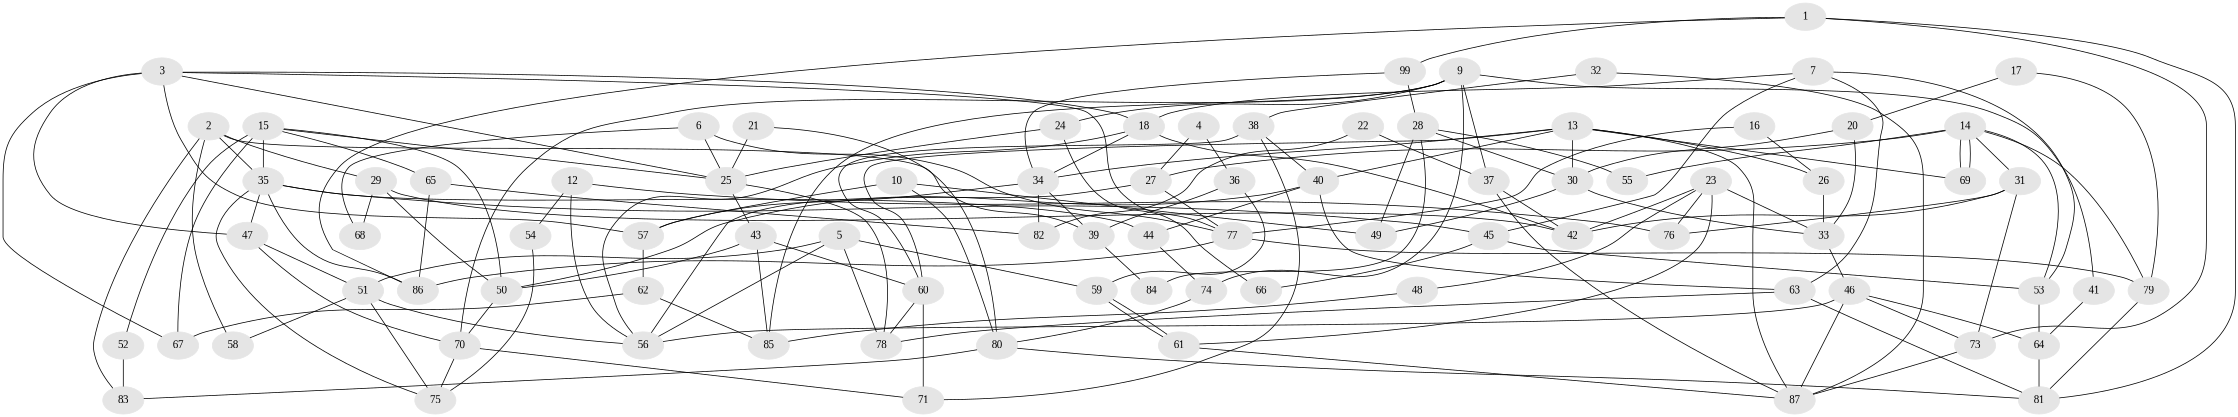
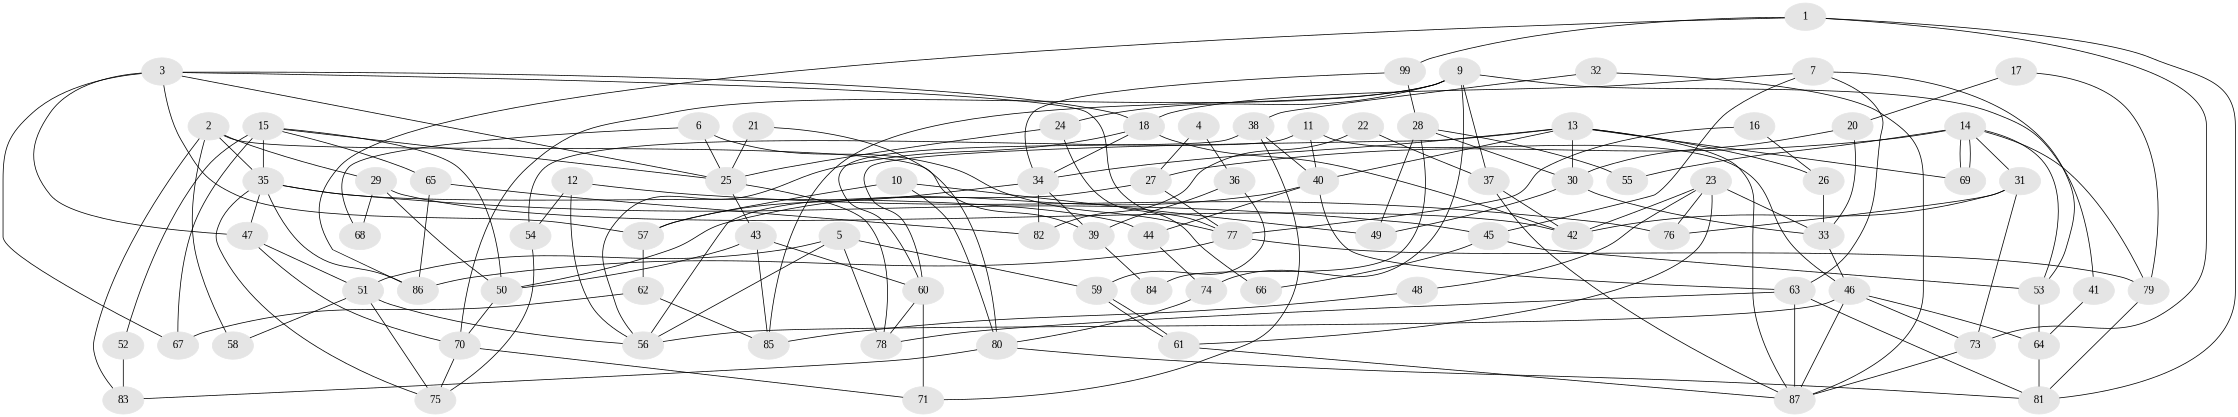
none -> (1308, 126)
none -> (1795, 346)
